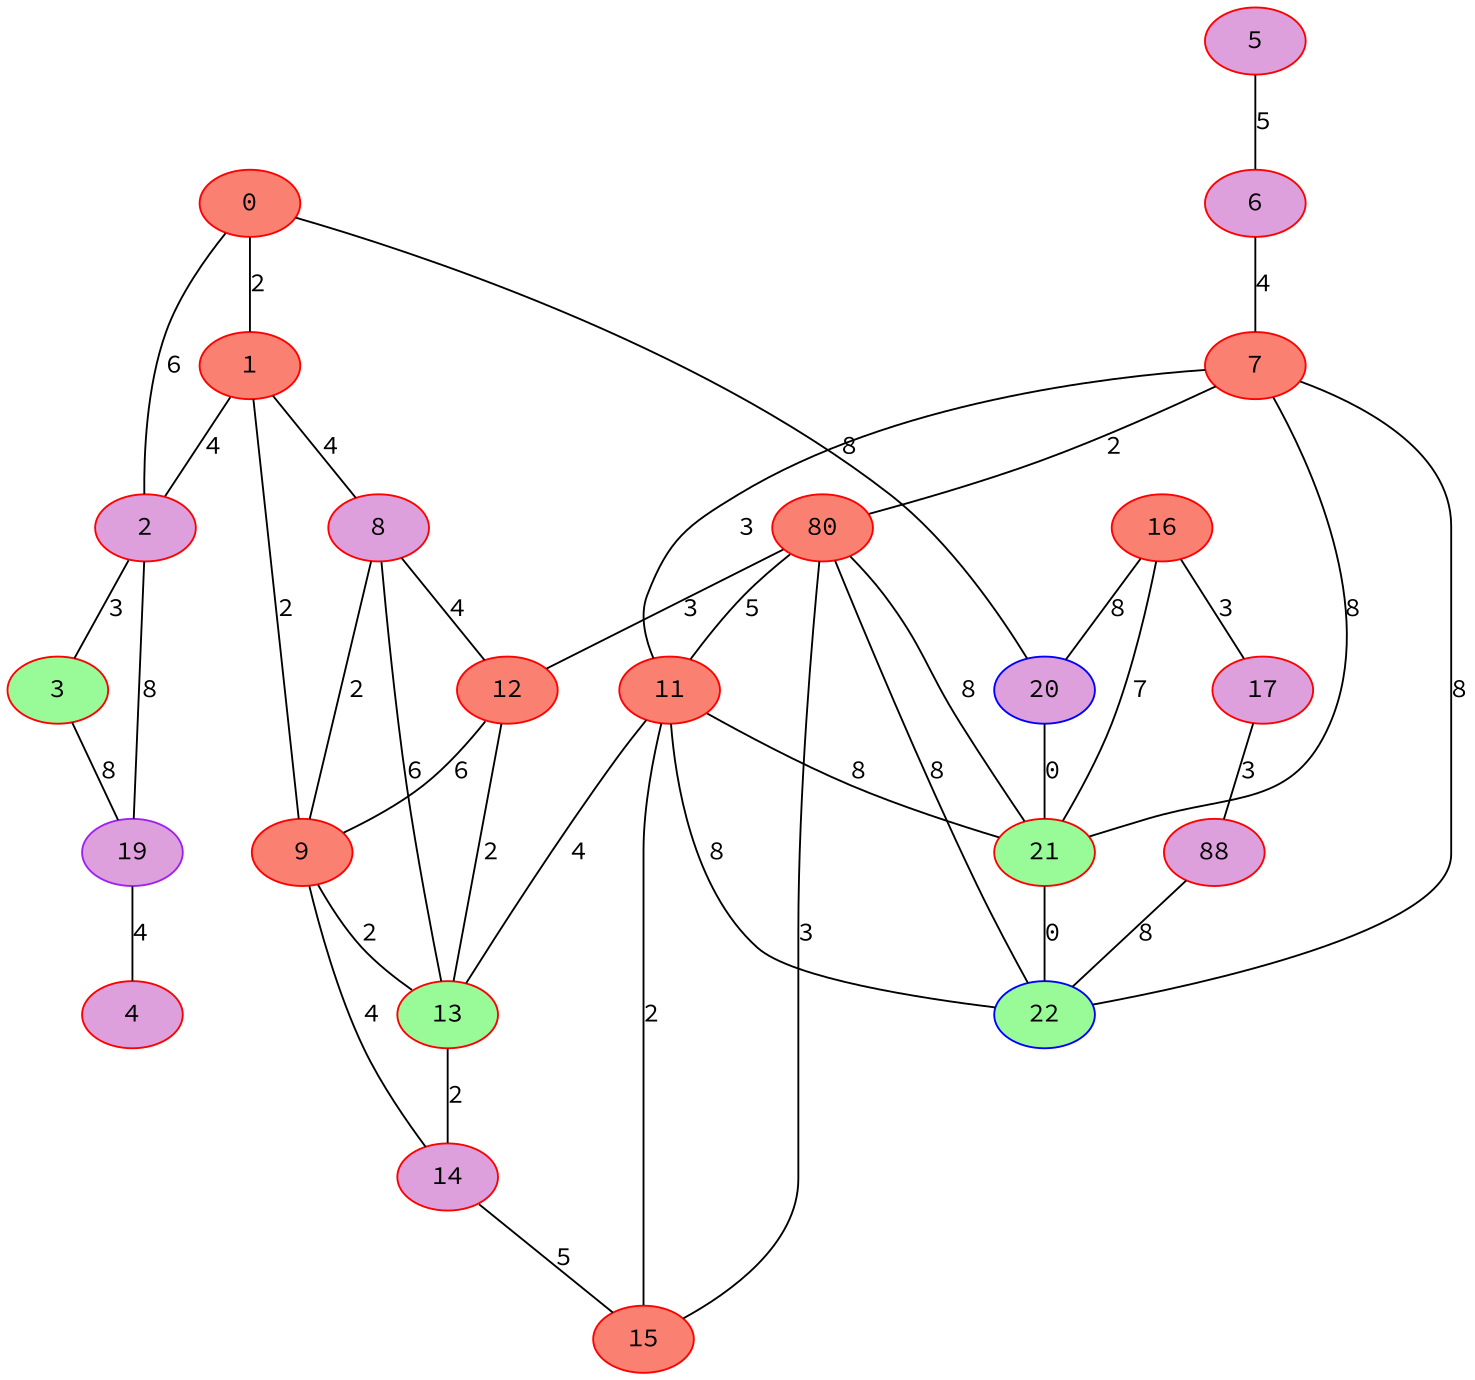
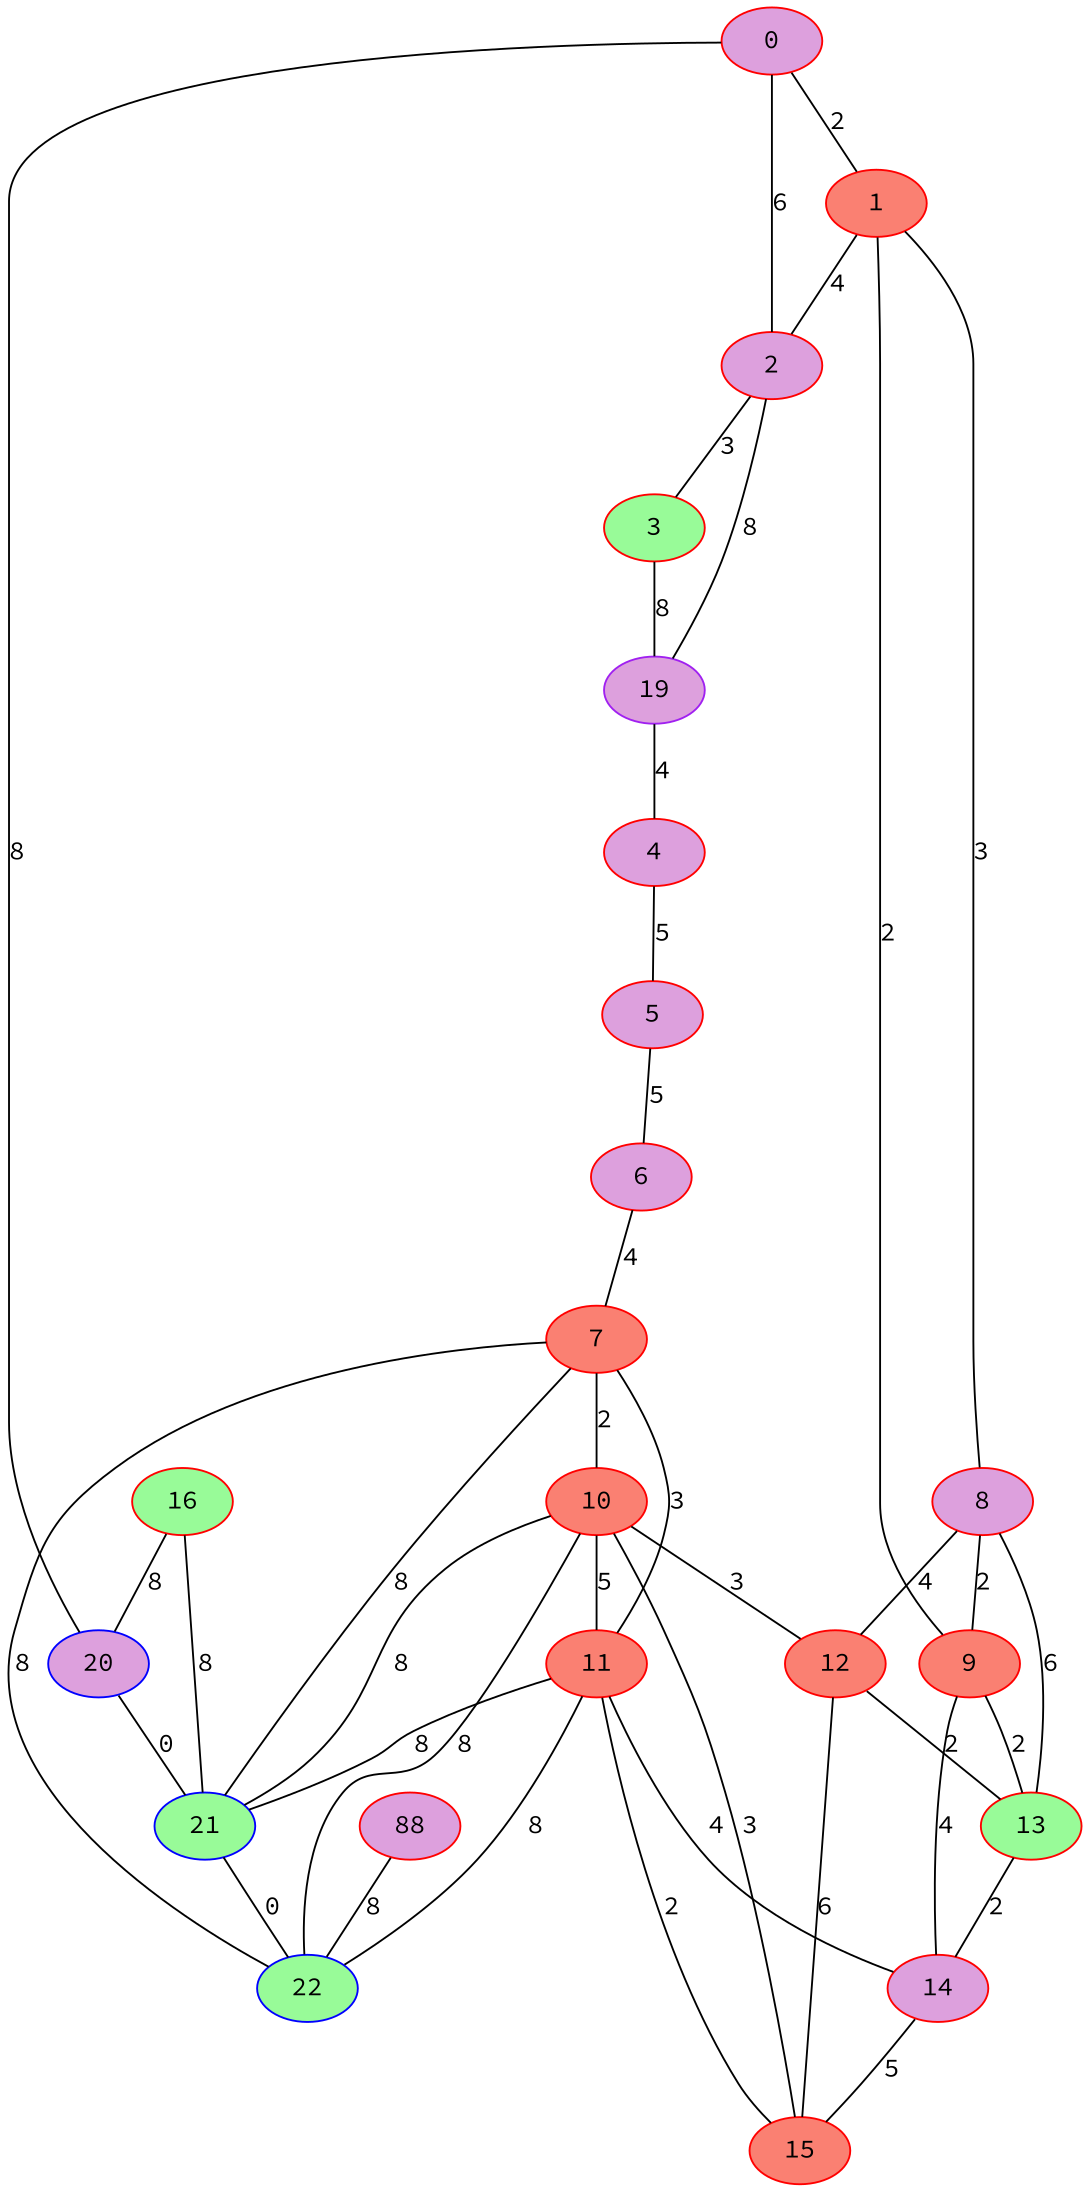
(250, 203) -> (772, 41)
(331, 447) -> (982, 852)
(823, 528) -> (597, 1502)
(1162, 528) -> (182, 1502)
(1141, 690) -> (206, 1664)
(1263, 690) -> none
(422, 786) -> (818, 1907)
(553, 850) -> (718, 1869)
(1045, 852) -> (205, 1826)
none -> (653, 934)
